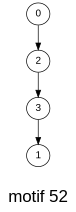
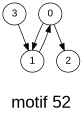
none -> (39, 33)
none -> (44, 42)
(38, 81) -> none
